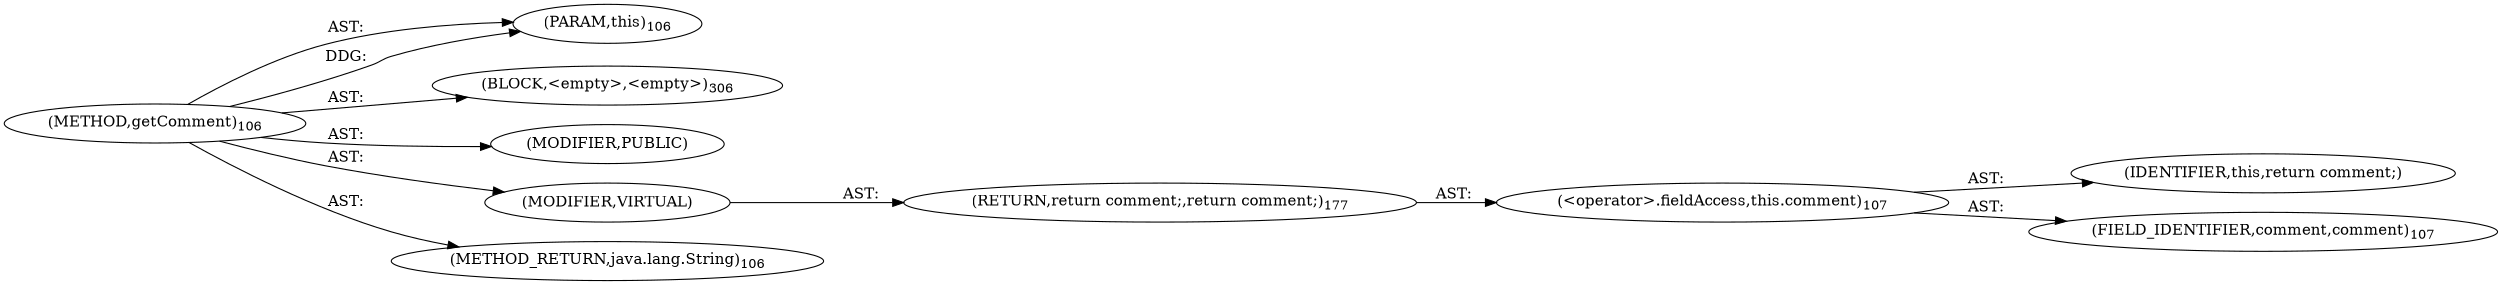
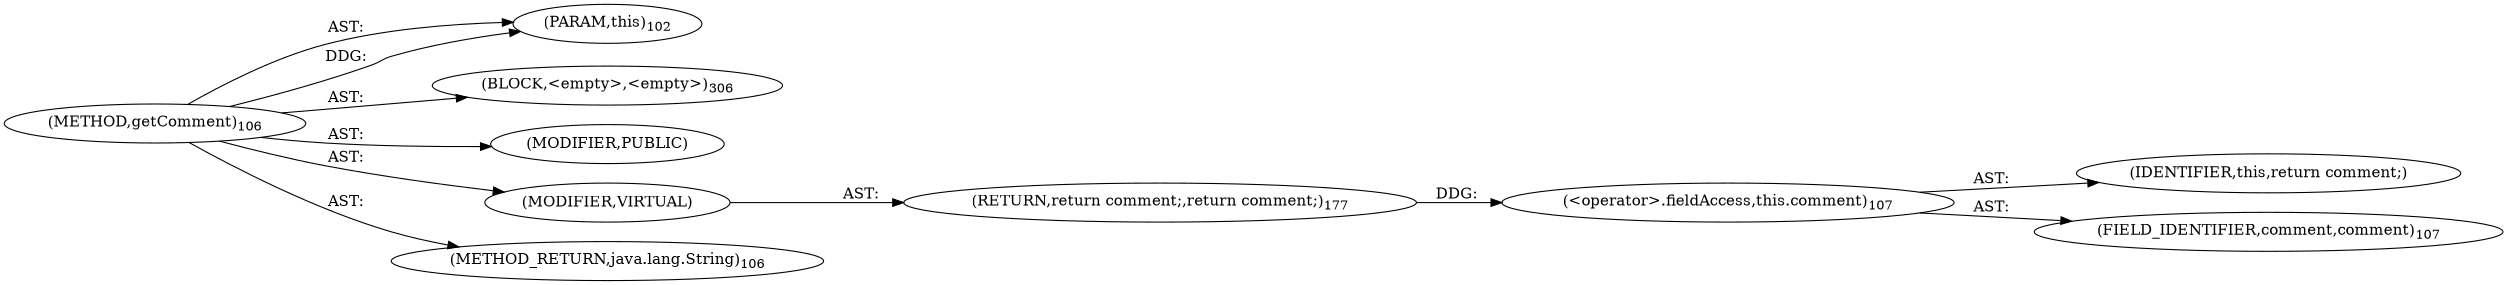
(659, 22) -> (659, 22)
(1456, 194) -> (1459, 194)
